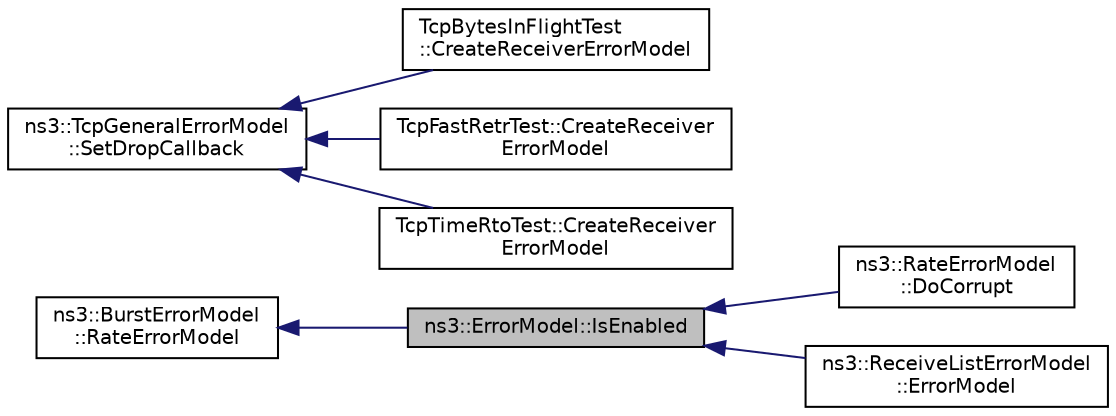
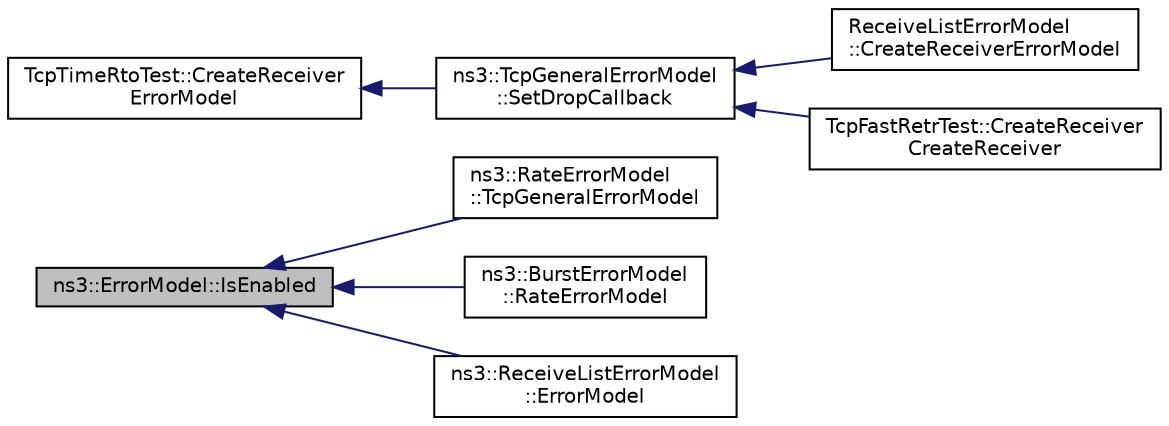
(556, 40) -> (985, 40)
(556, 139) -> (985, 139)
(367, 191) -> (409, 88)
(957, 277) -> (585, 188)
(353, 328) -> (409, 287)
